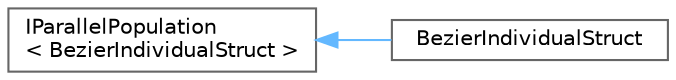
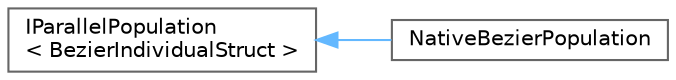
(530, 40) -> (530, 40)
